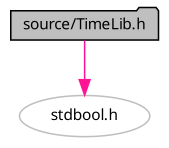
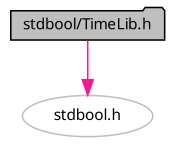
(85, 25) -> (88, 25)
